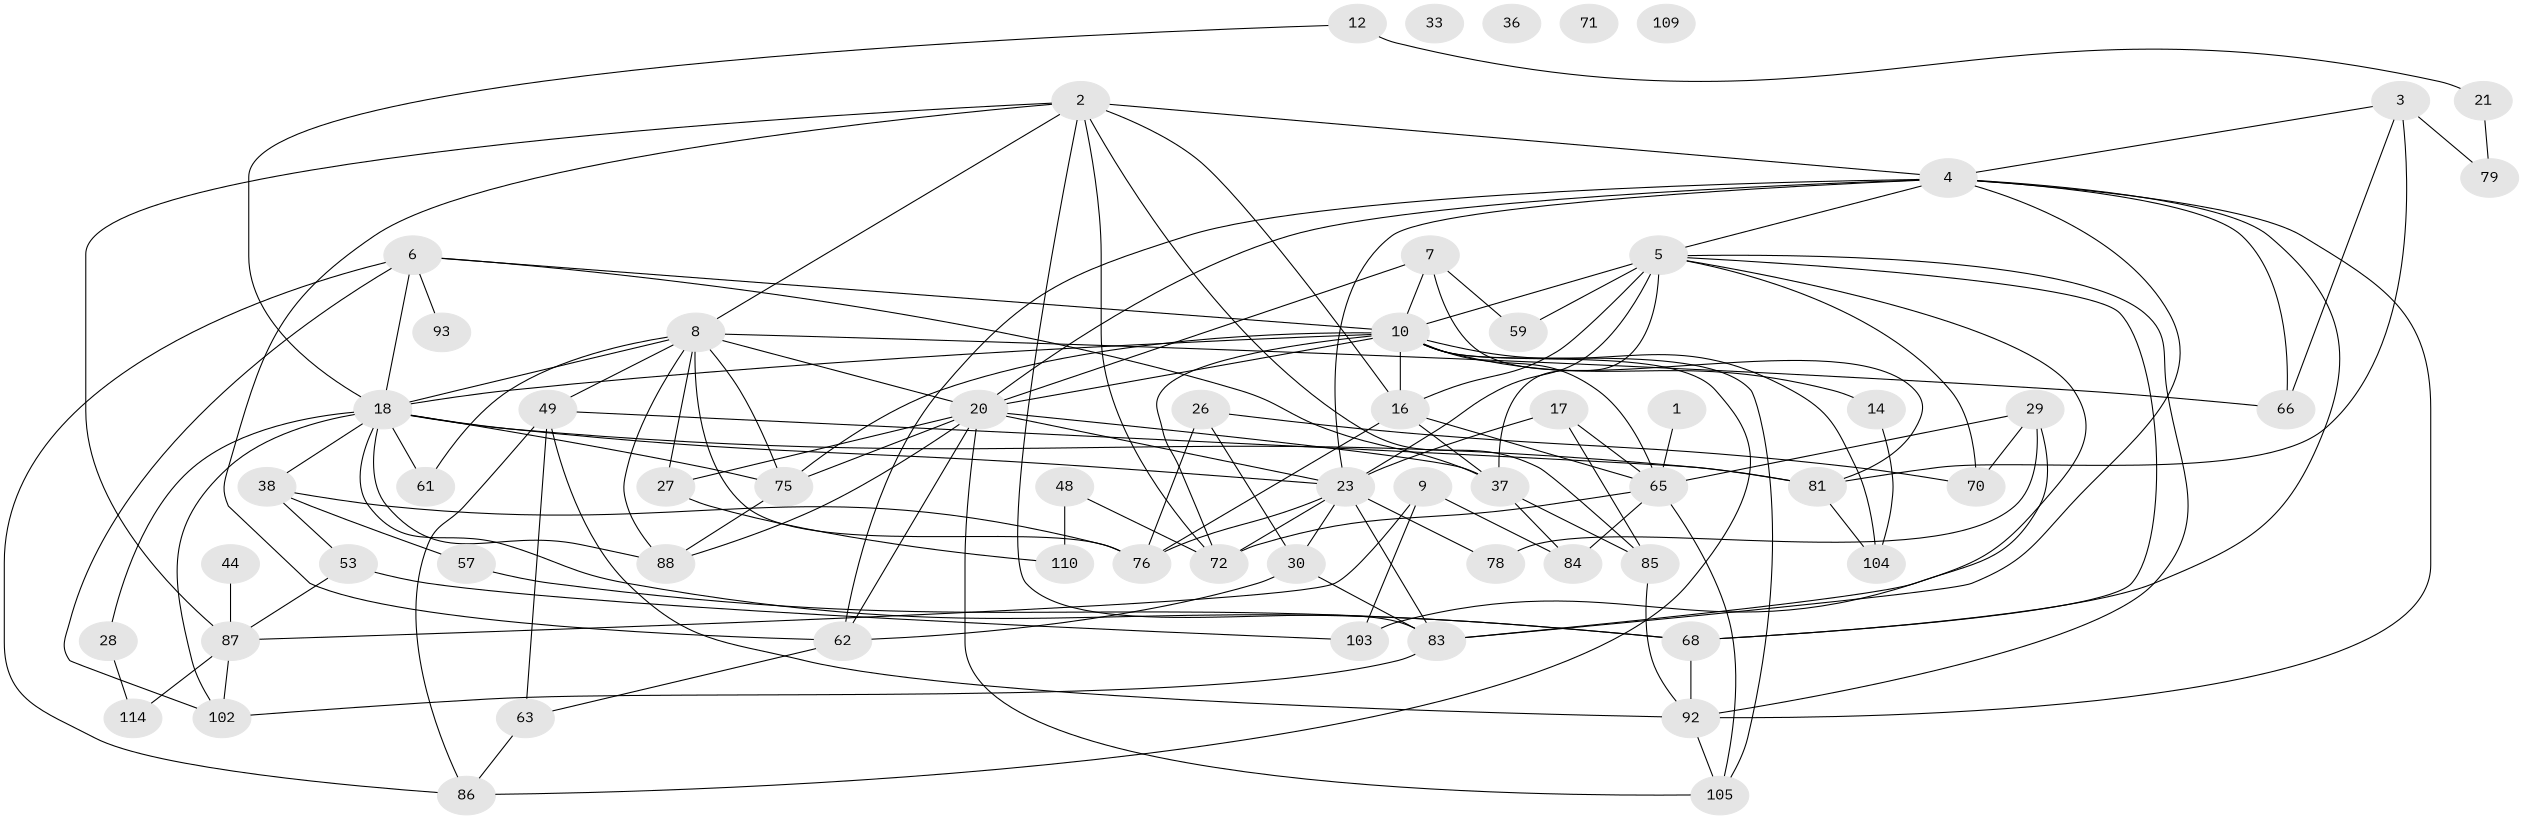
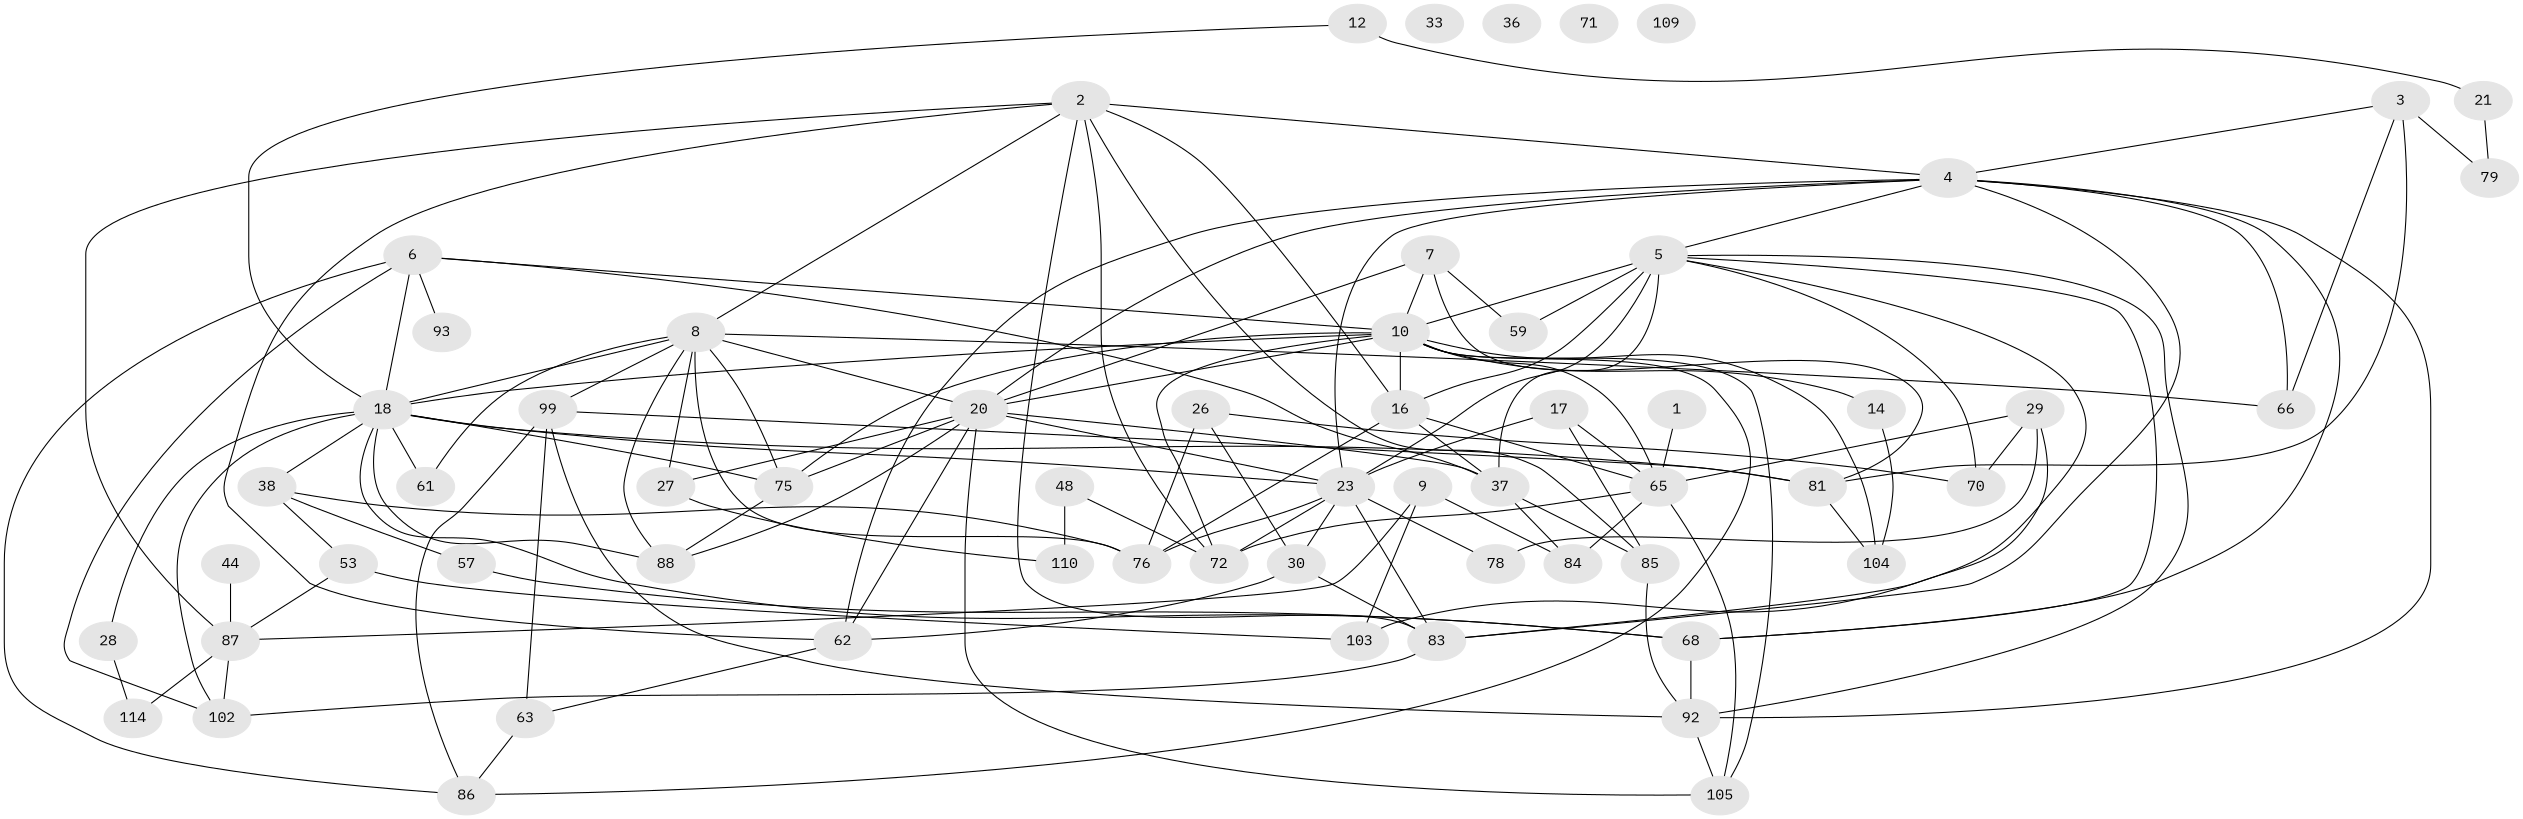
(548, 410) -> (548, 410)
